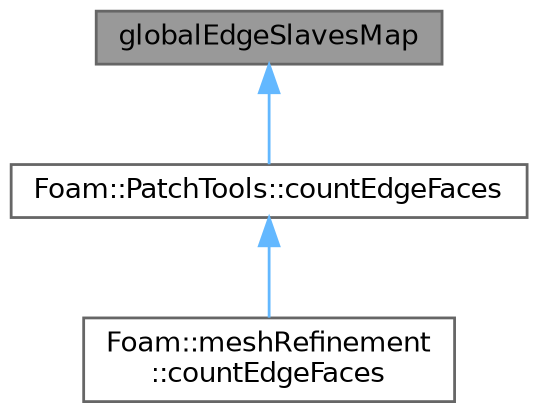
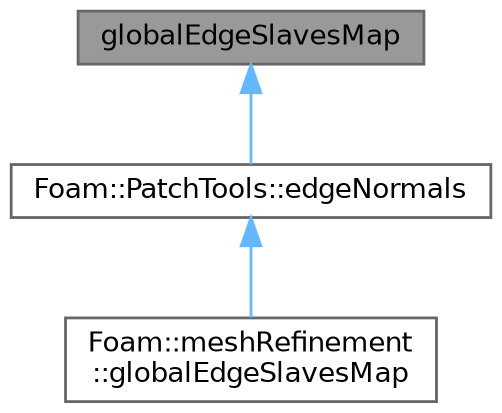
(269, 191) -> (251, 191)
(269, 360) -> (251, 360)
